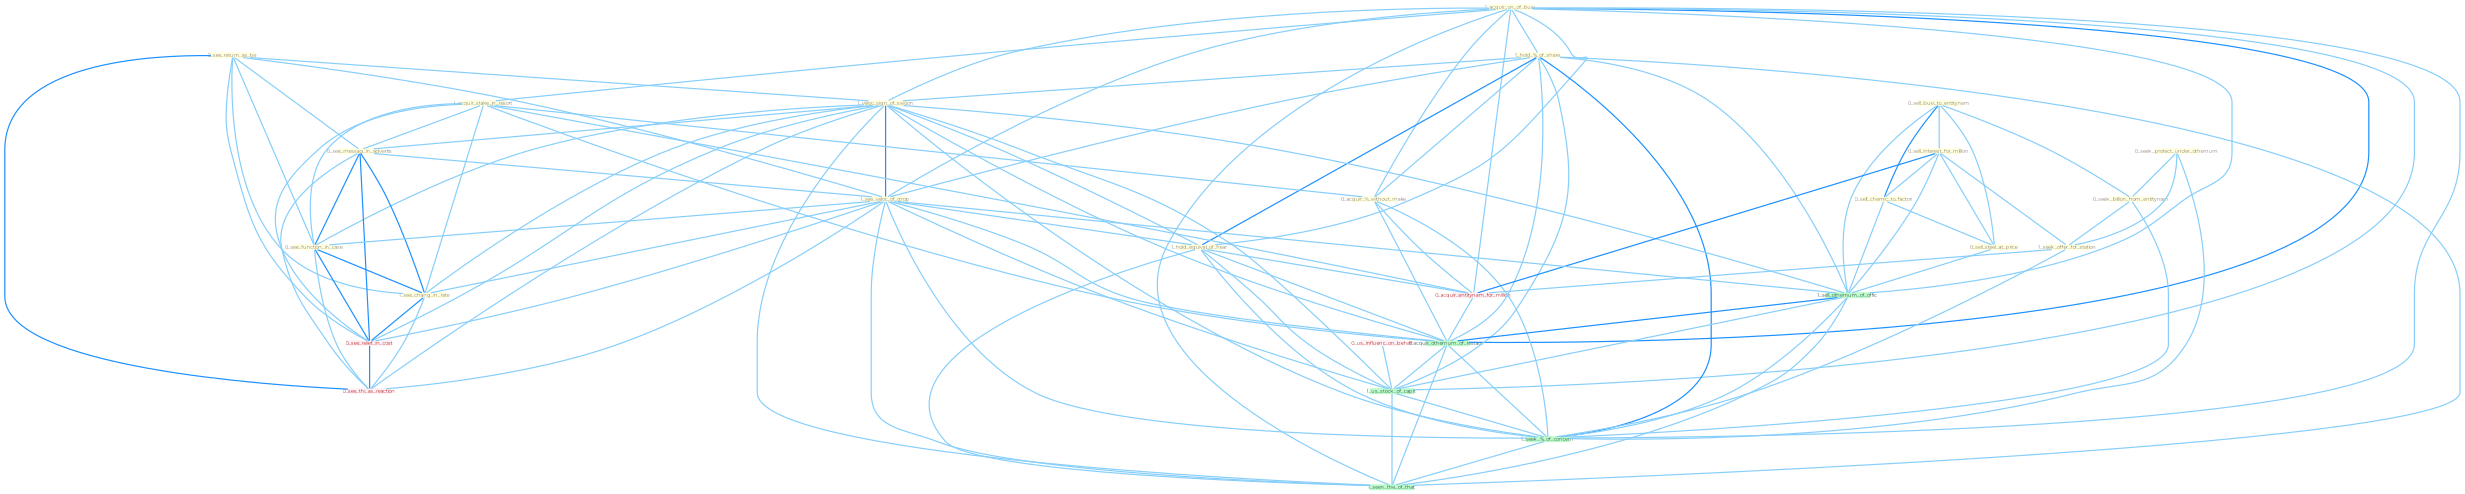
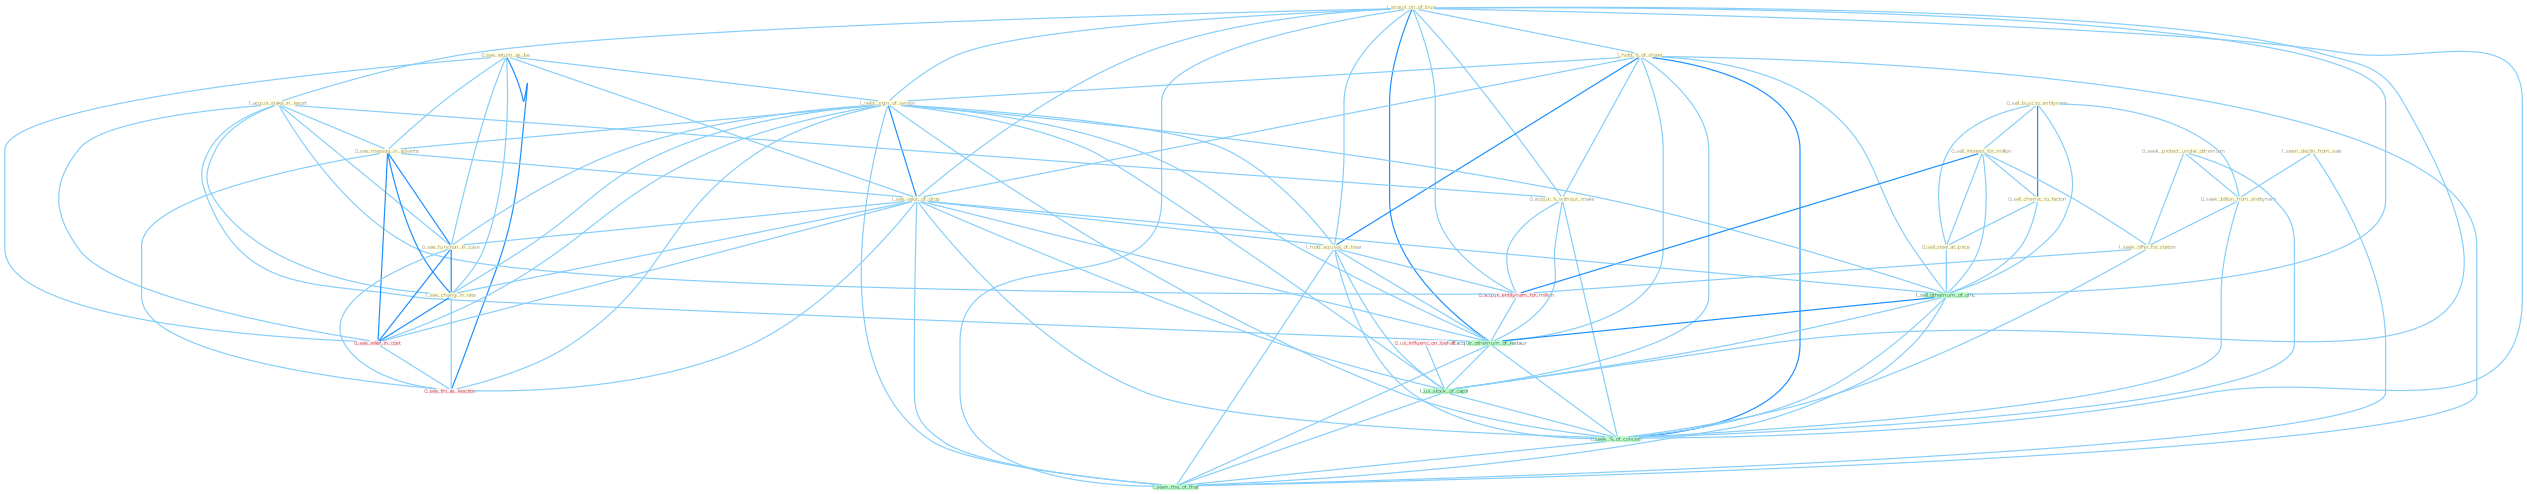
none -> (2312, 151)
(370, 367) -> (415, 367)
